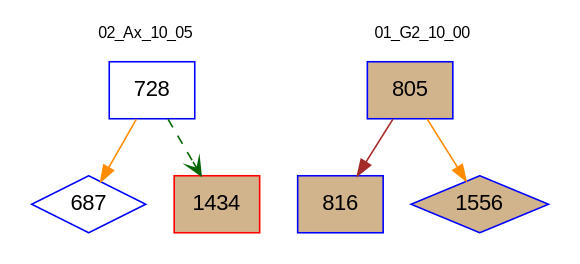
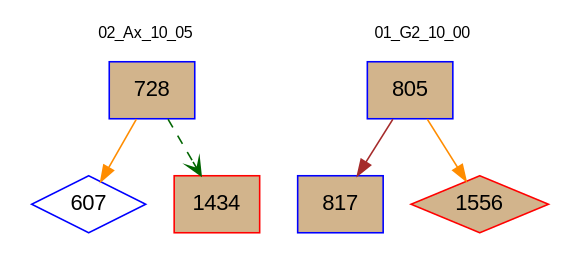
(152, 90) -> (152, 90)
(89, 204) -> (89, 204)
(340, 204) -> (340, 204)
(480, 204) -> (480, 204)
